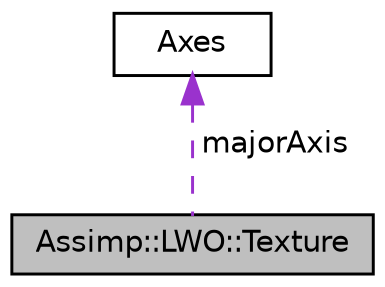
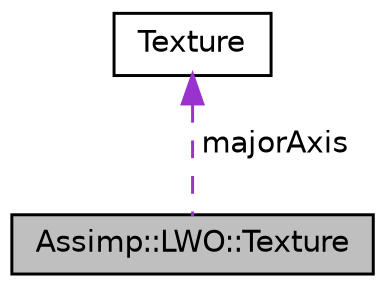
(193, 44) -> (193, 44)
